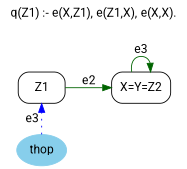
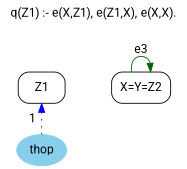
(84, 88) -> none
(33, 119) -> (33, 119)
